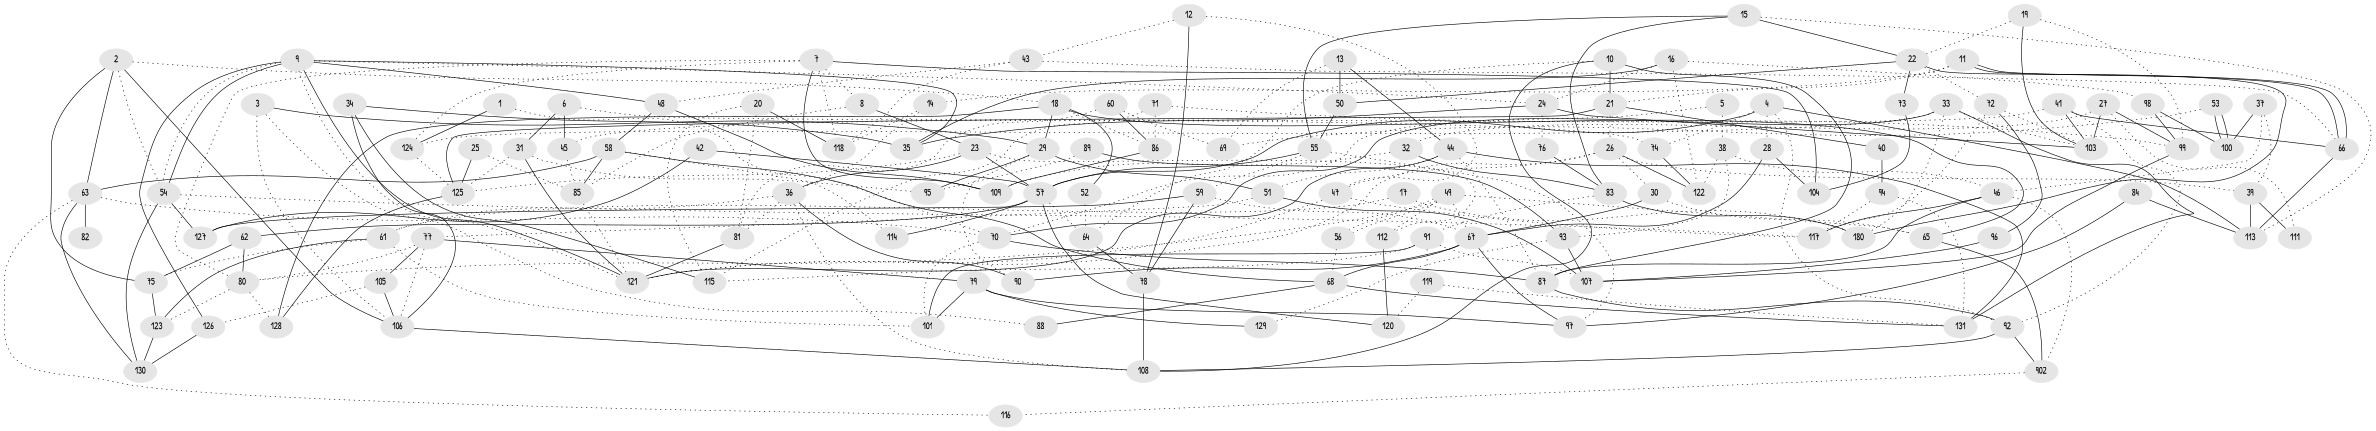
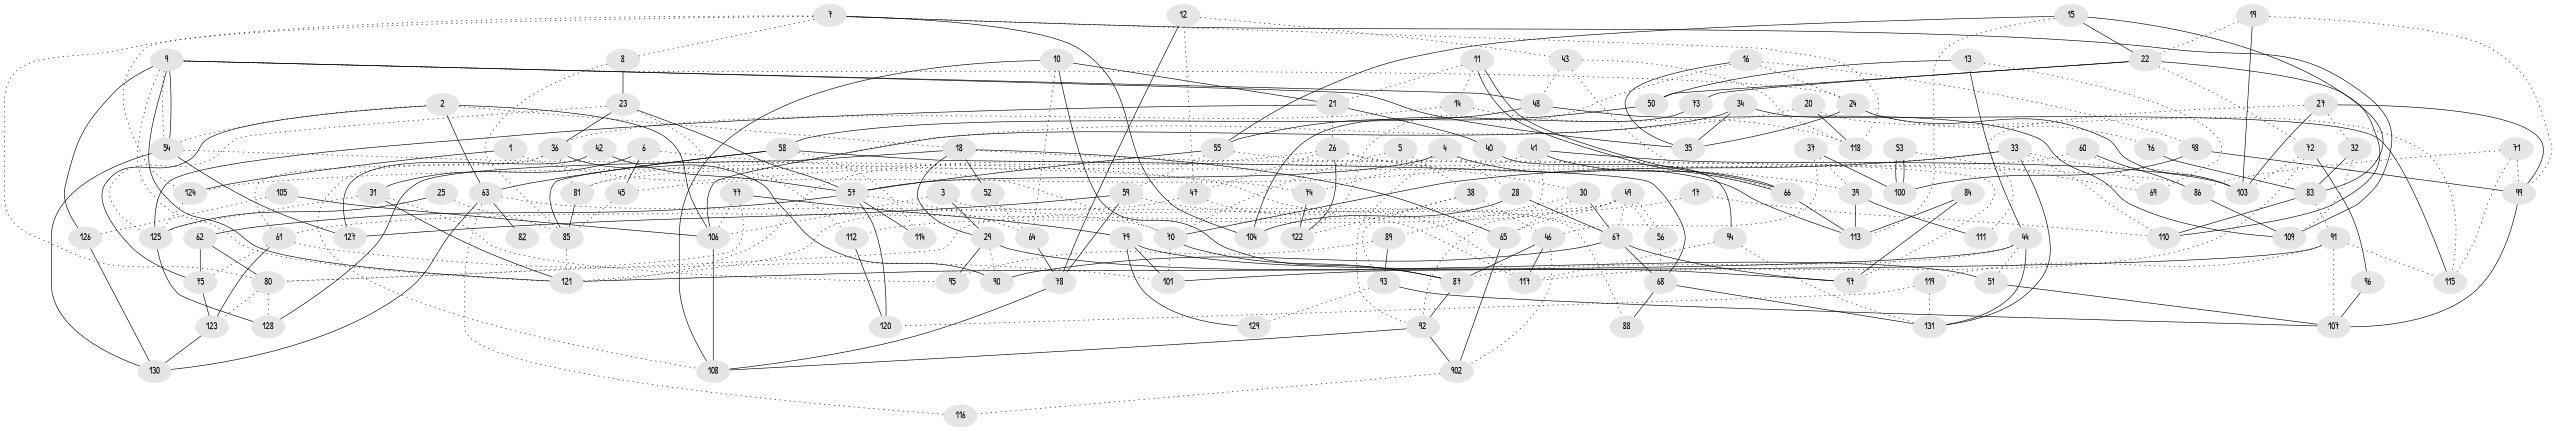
none -> (1486, 216)
(647, 229) -> none
(1858, 238) -> (2164, 238)
(698, 255) -> (571, 219)
(404, 260) -> none
